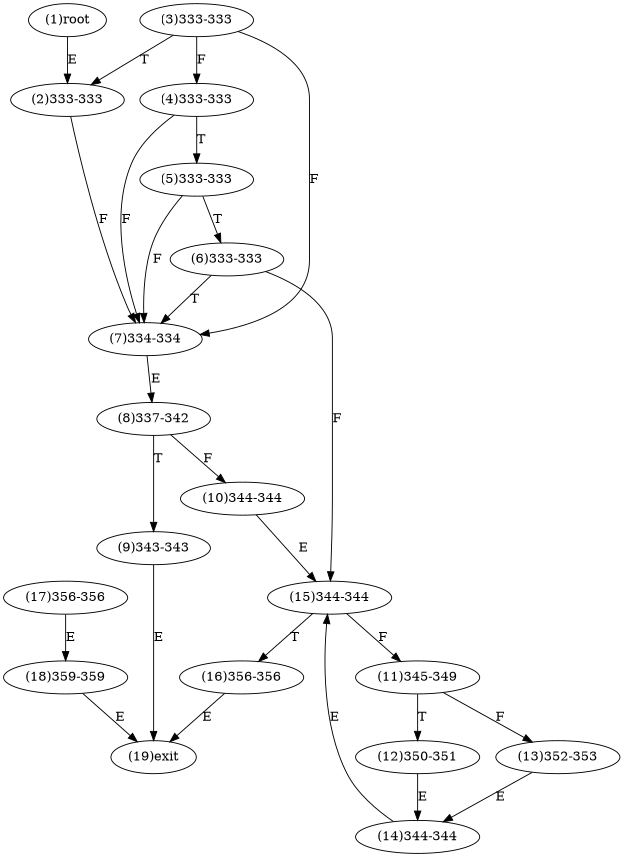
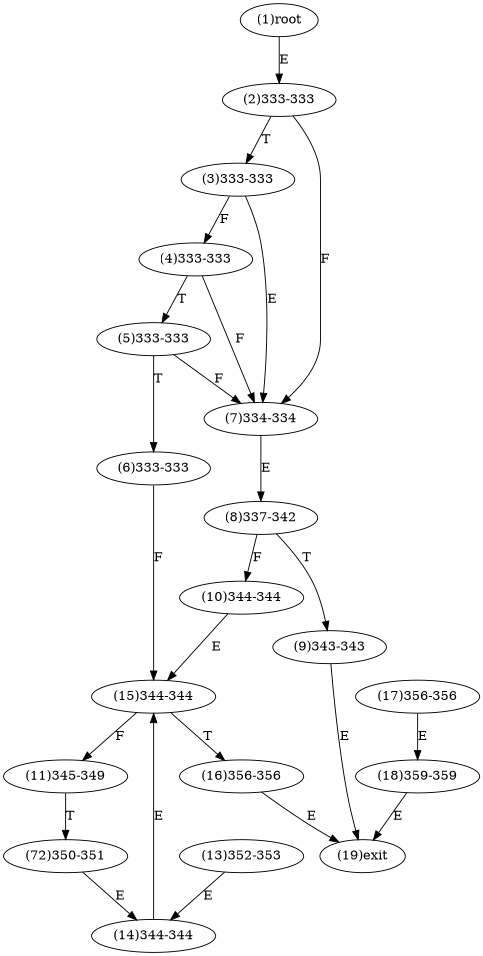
(136, 58) -> (261, 136)
(314, 180) -> (272, 299)
(190, 296) -> none
(484, 715) -> none
(418, 757) -> (66, 856)
